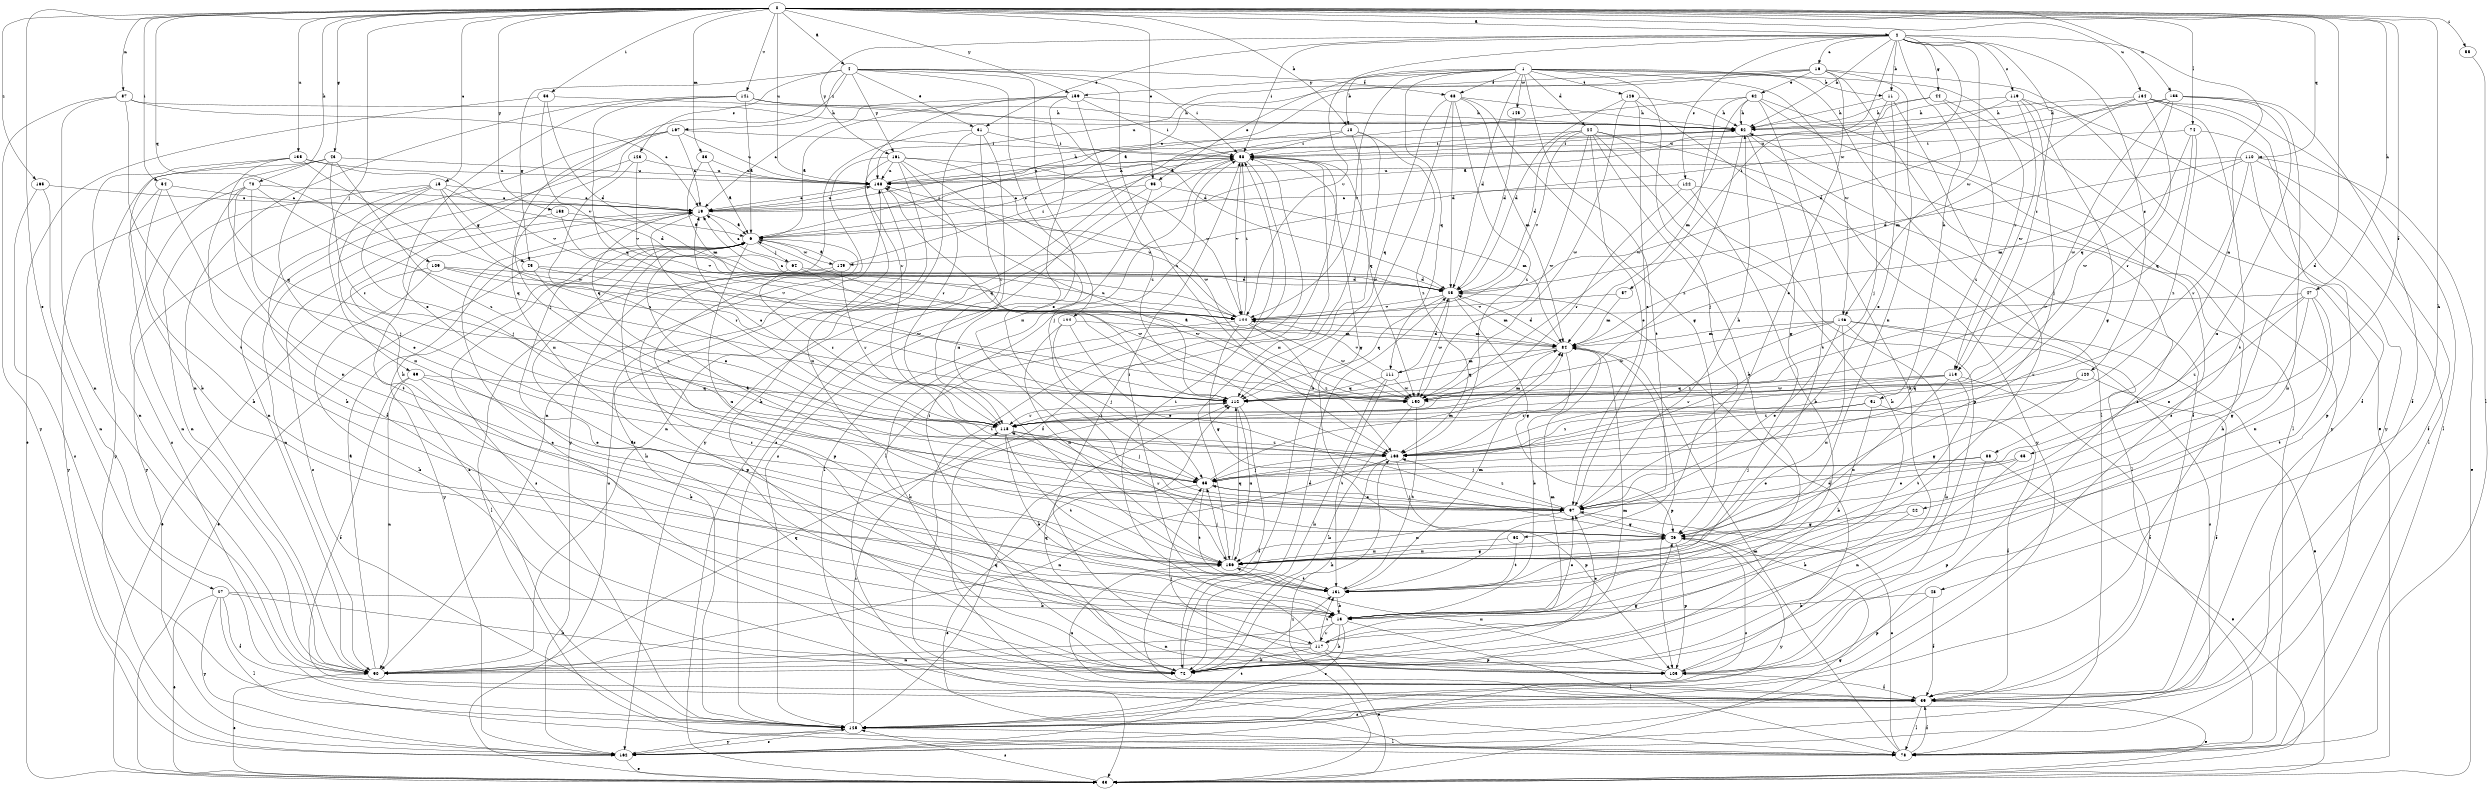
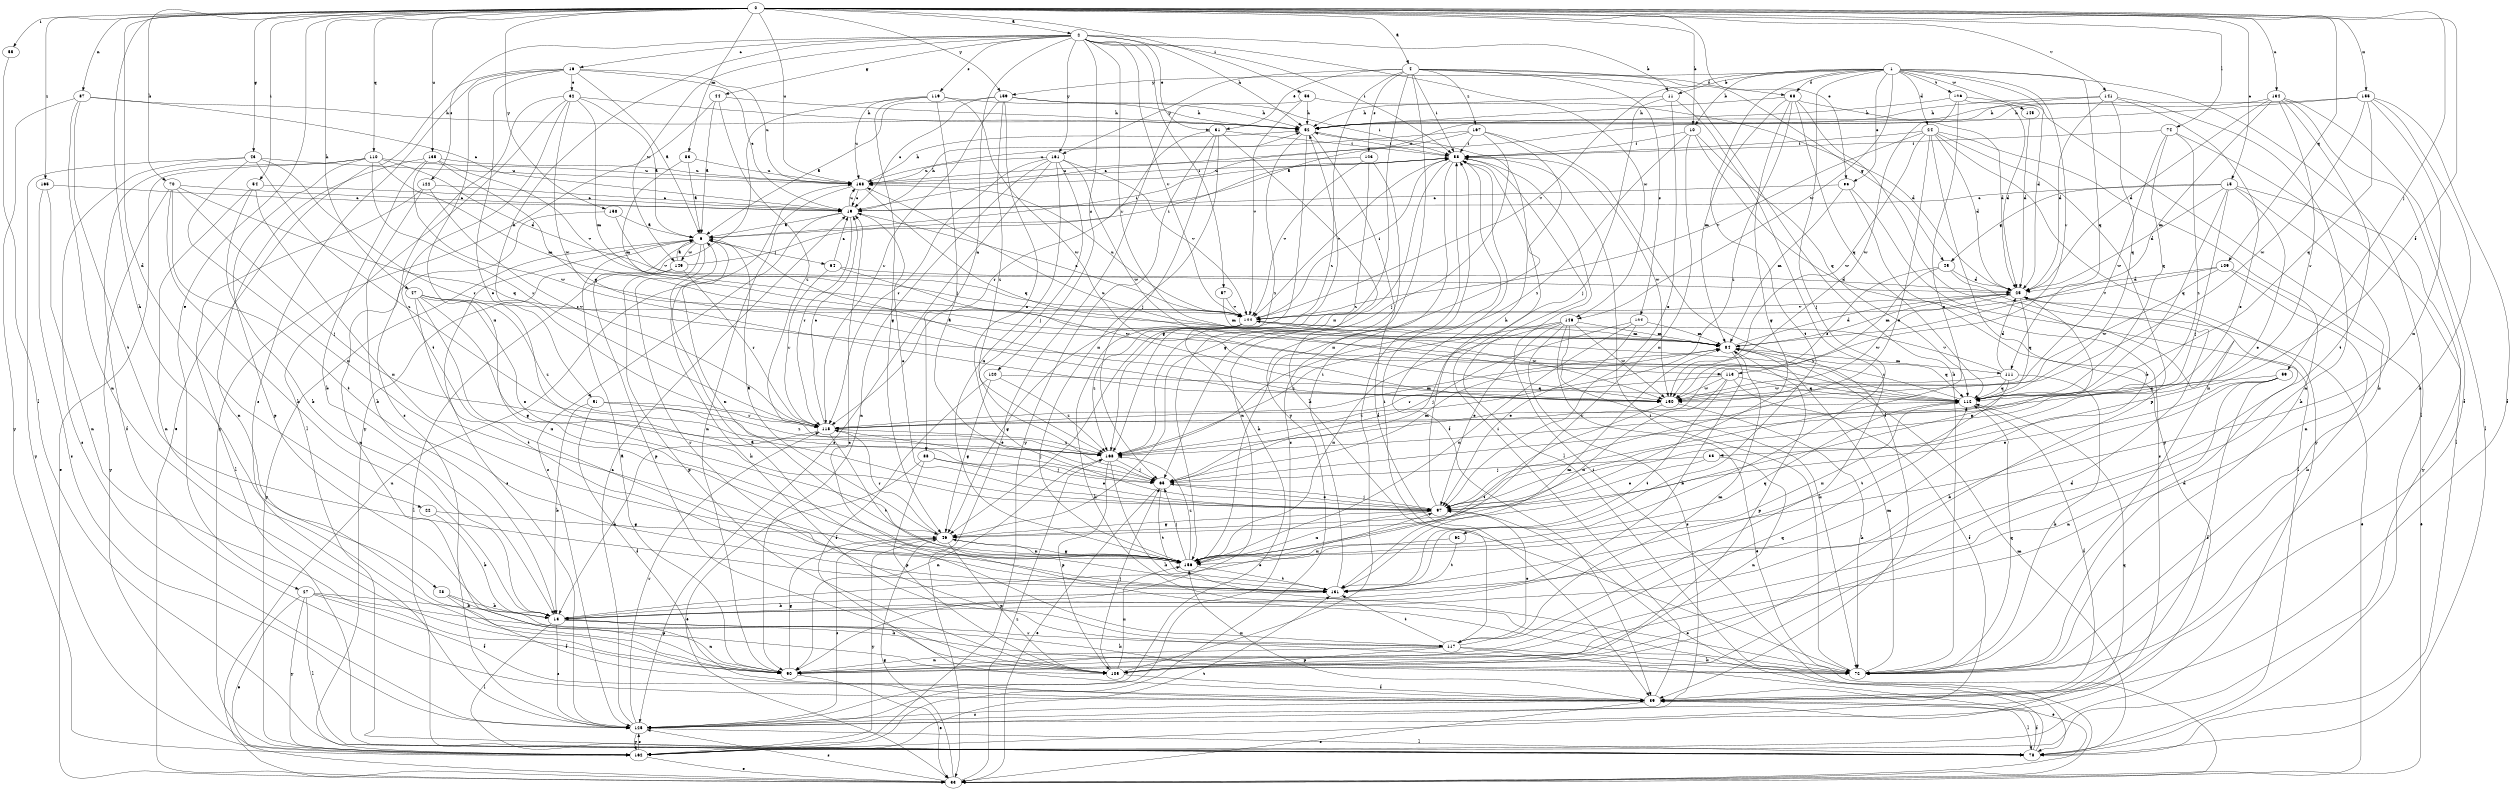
(2017, 238) -> (1260, 362)
none -> (1143, 303)
(1140, 334) -> (1828, 334)
(1485, 484) -> (1181, 490)
none -> (1300, 578)
